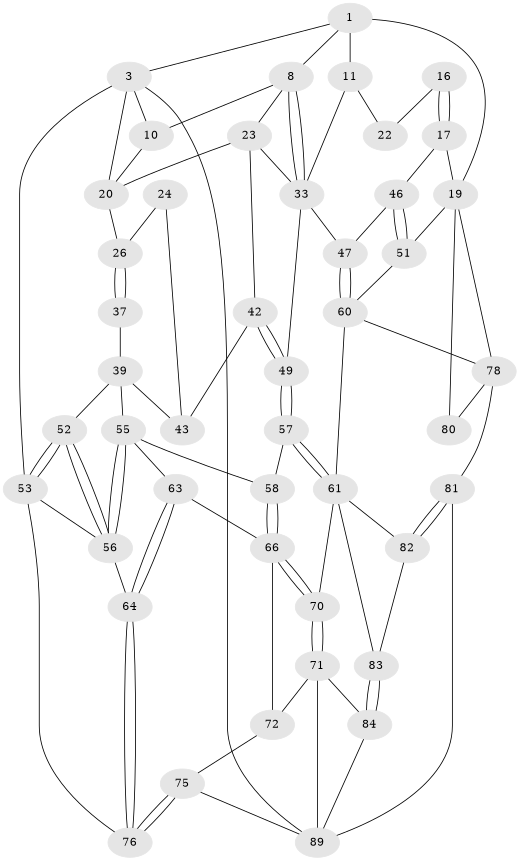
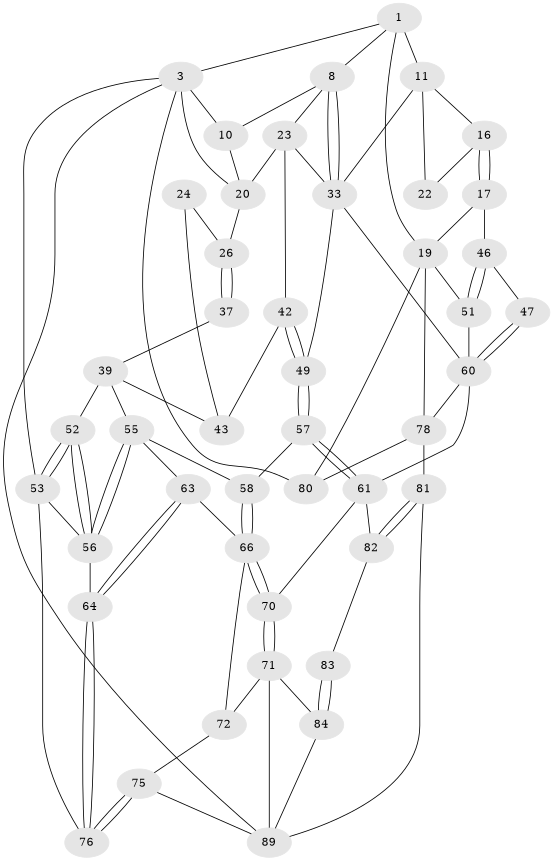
none -> (453, 106)
(324, 224) -> (402, 283)
none -> (146, 324)
(356, 578) -> none
